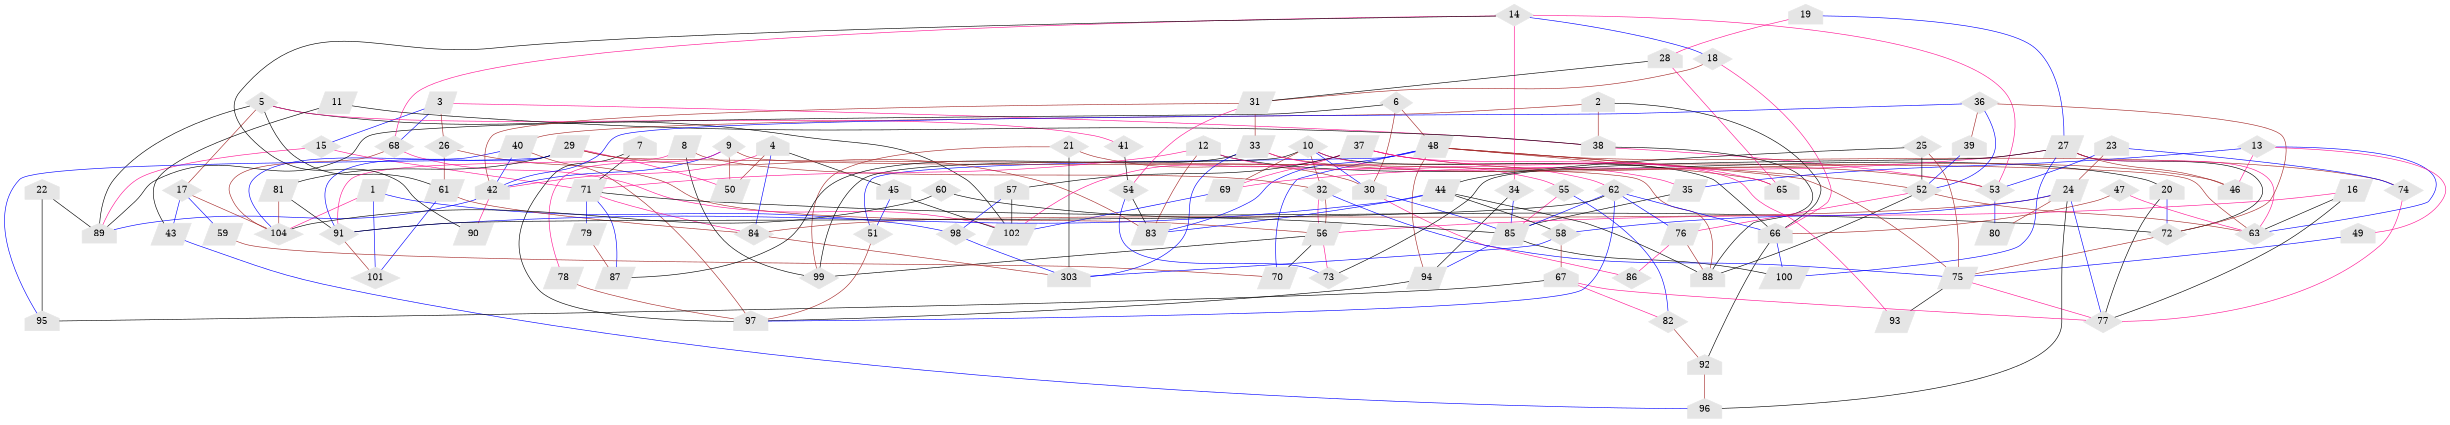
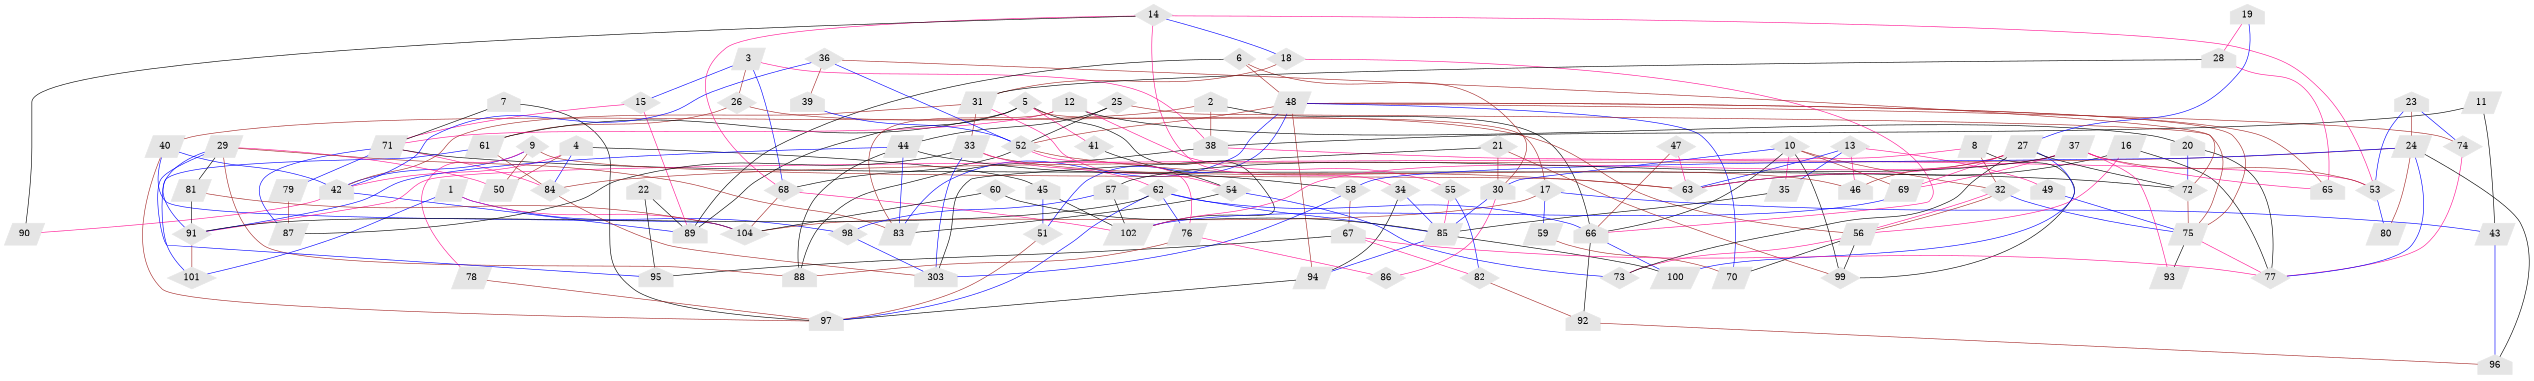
(1808, 241) -> (851, 177)
